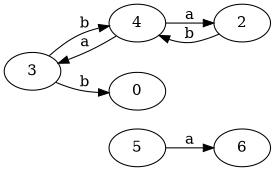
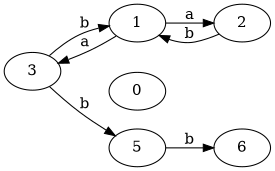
(137, 23) -> (137, 23)
(77, 89) -> (77, 110)
(190, 140) -> (190, 140)
